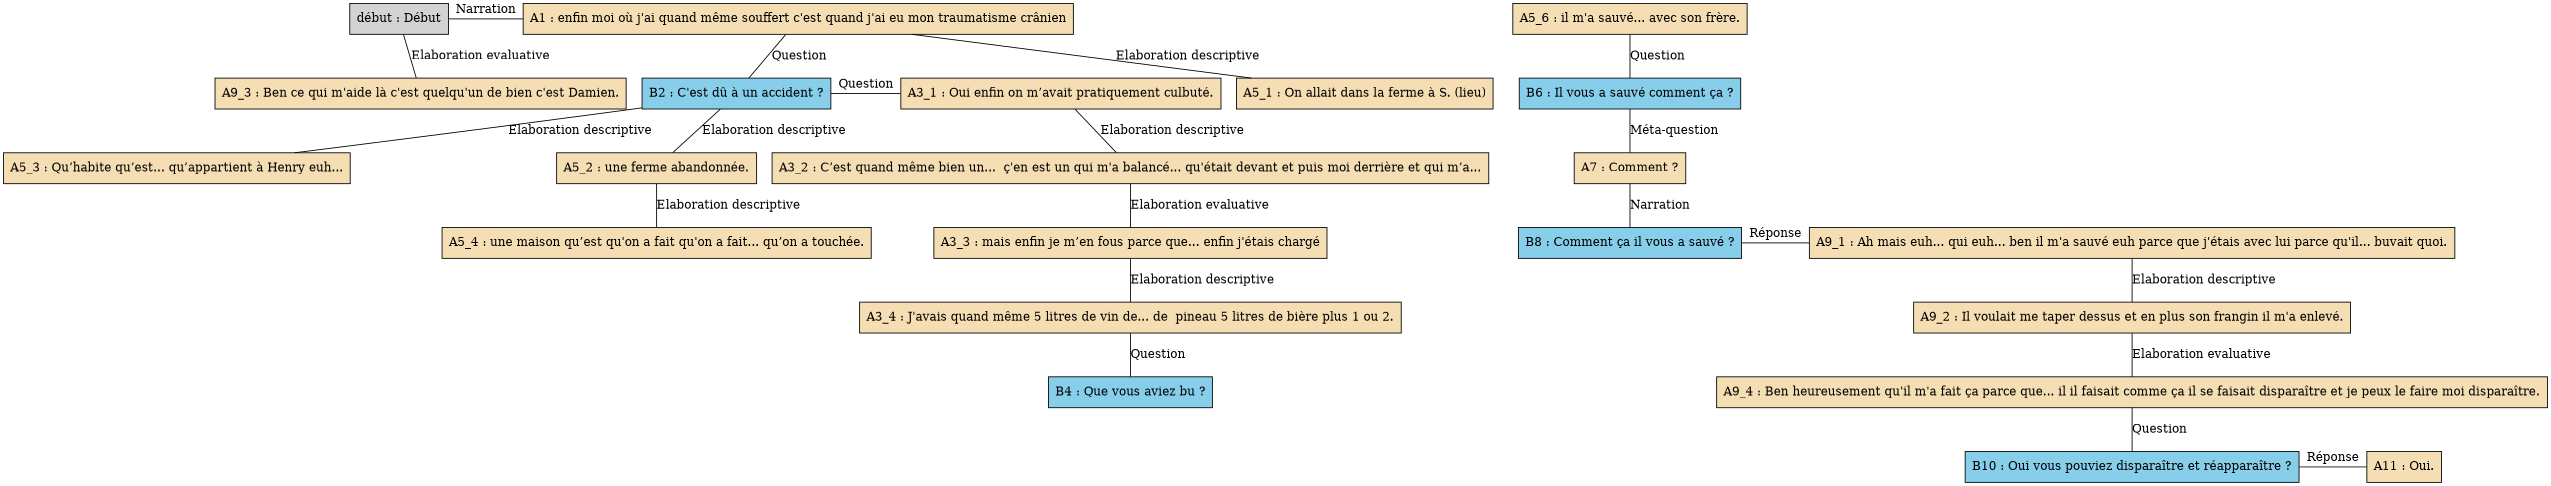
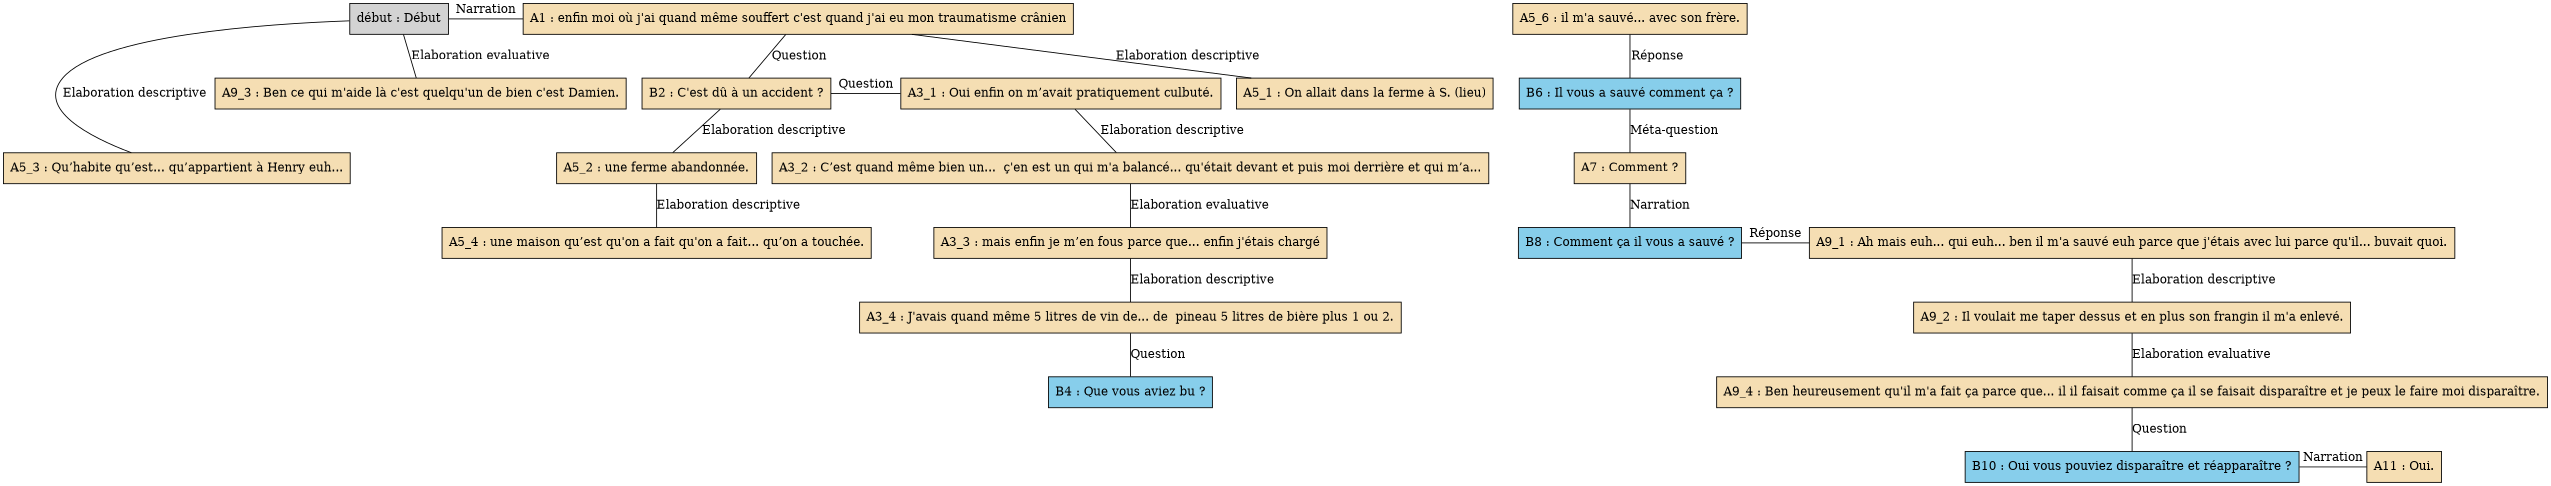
(1657, 56) -> (1657, 56)
(736, 94) -> (736, 94)
(468, 131) -> (144, 43)
(2333, 458) -> (2333, 458)
